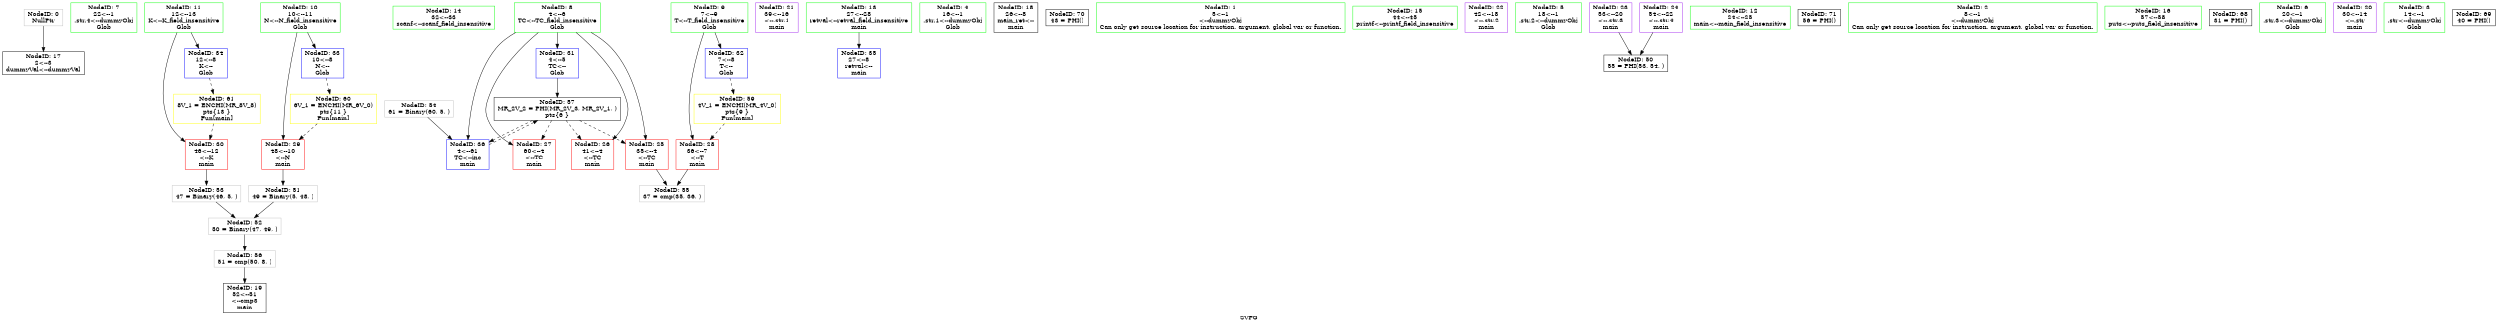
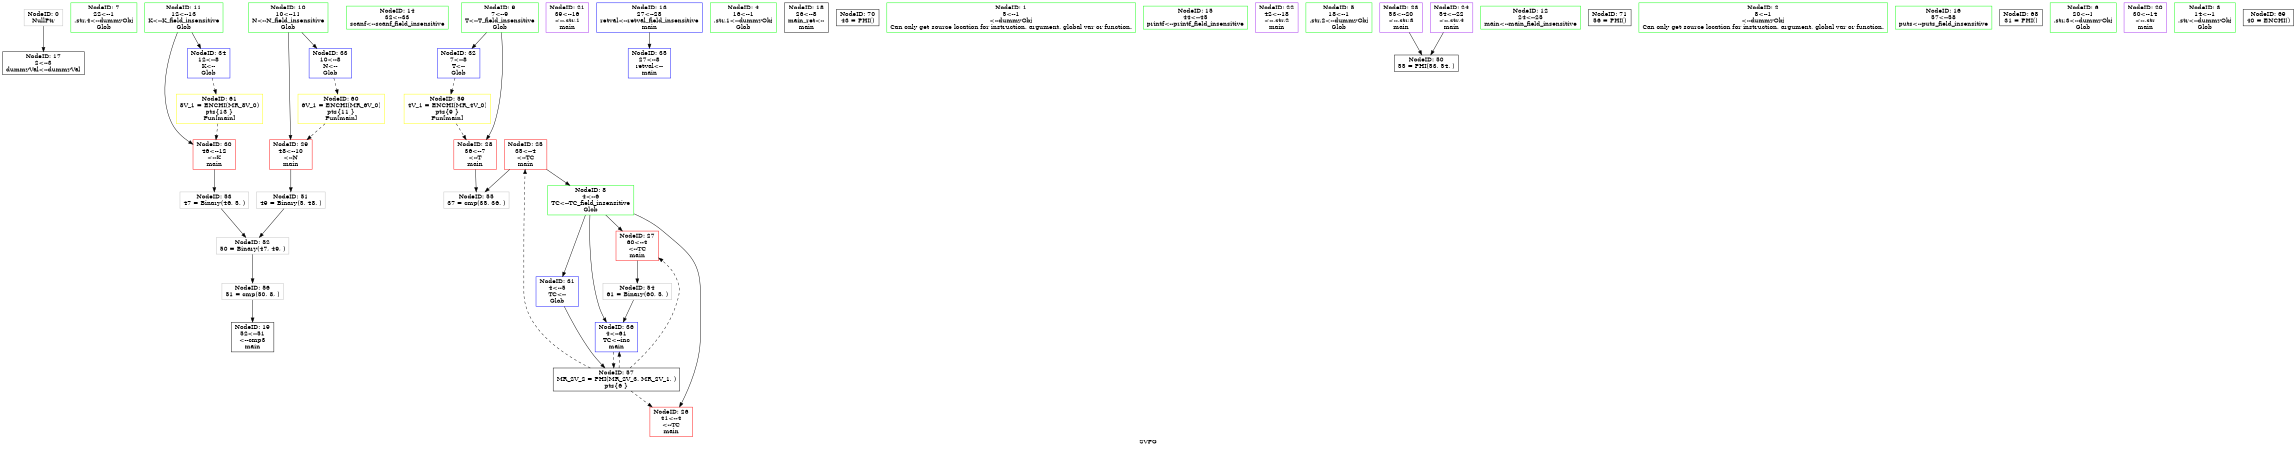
(859, 18) -> (649, 18)
(2474, 21) -> (2268, 21)
(630, 77) -> (556, 176)
(217, 105) -> (220, 105)
none -> (637, 270)
